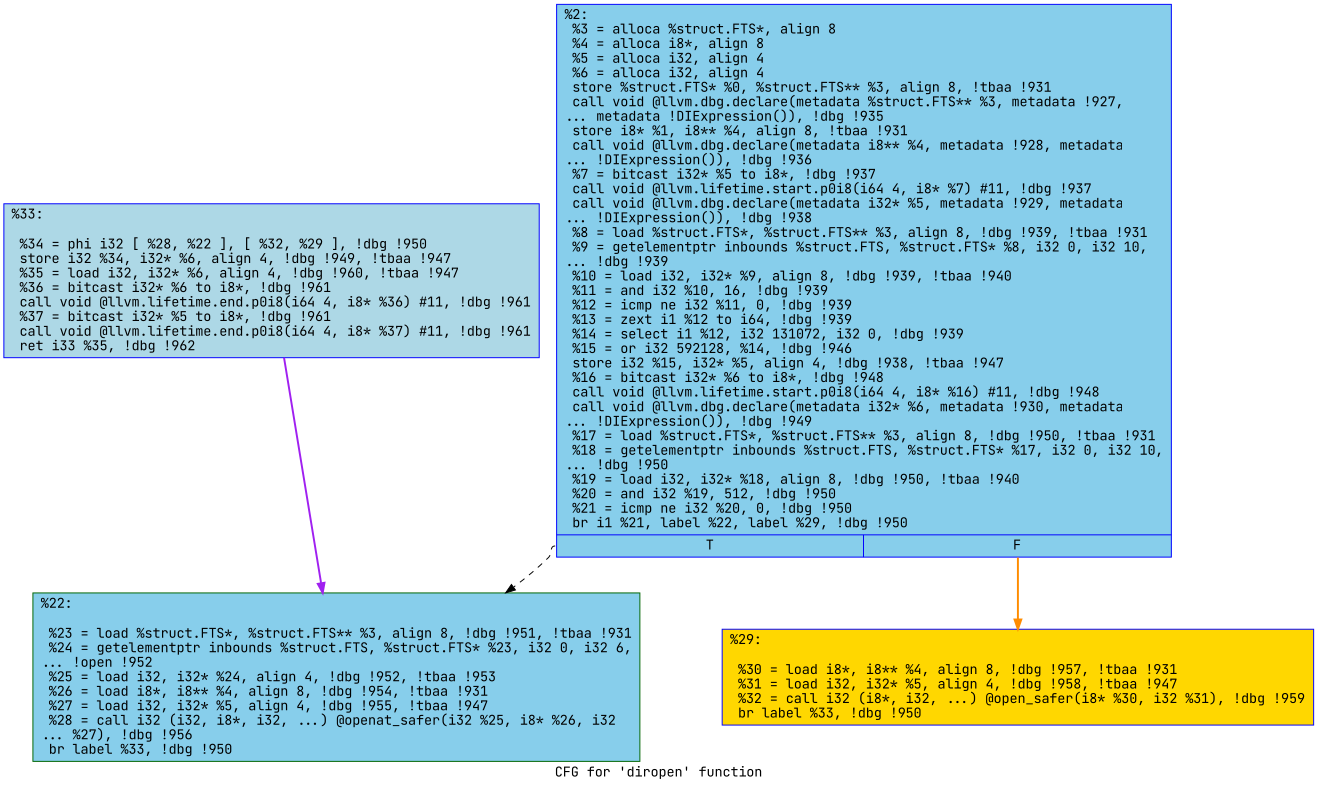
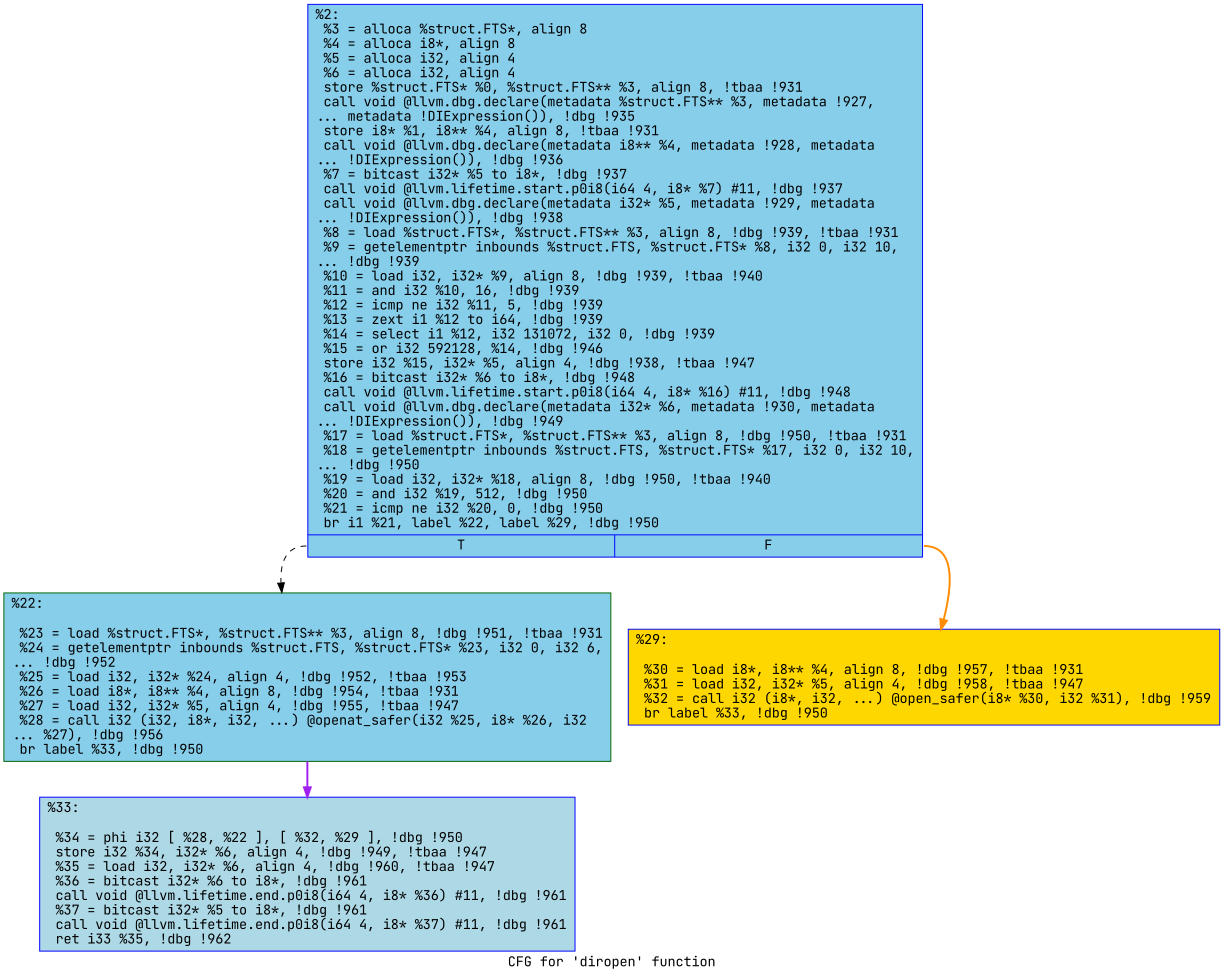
(709, 305) -> (460, 305)
(303, 470) -> (307, 774)
(97, 663) -> (64, 663)
